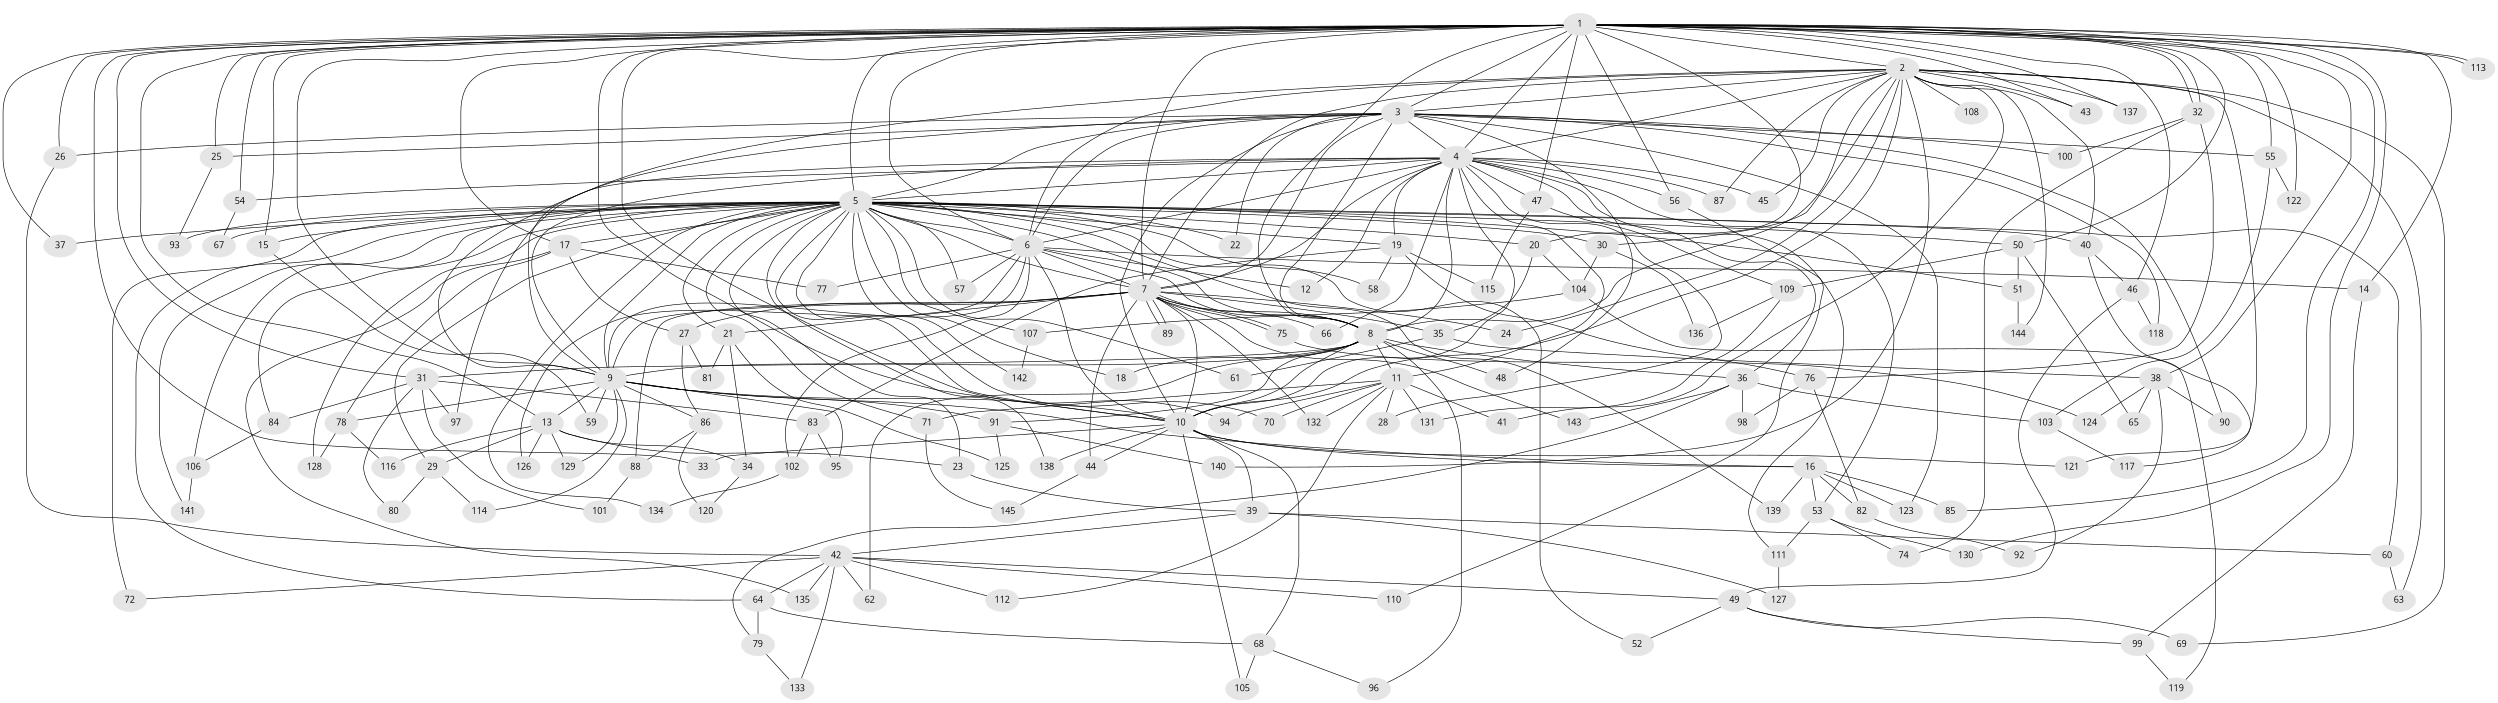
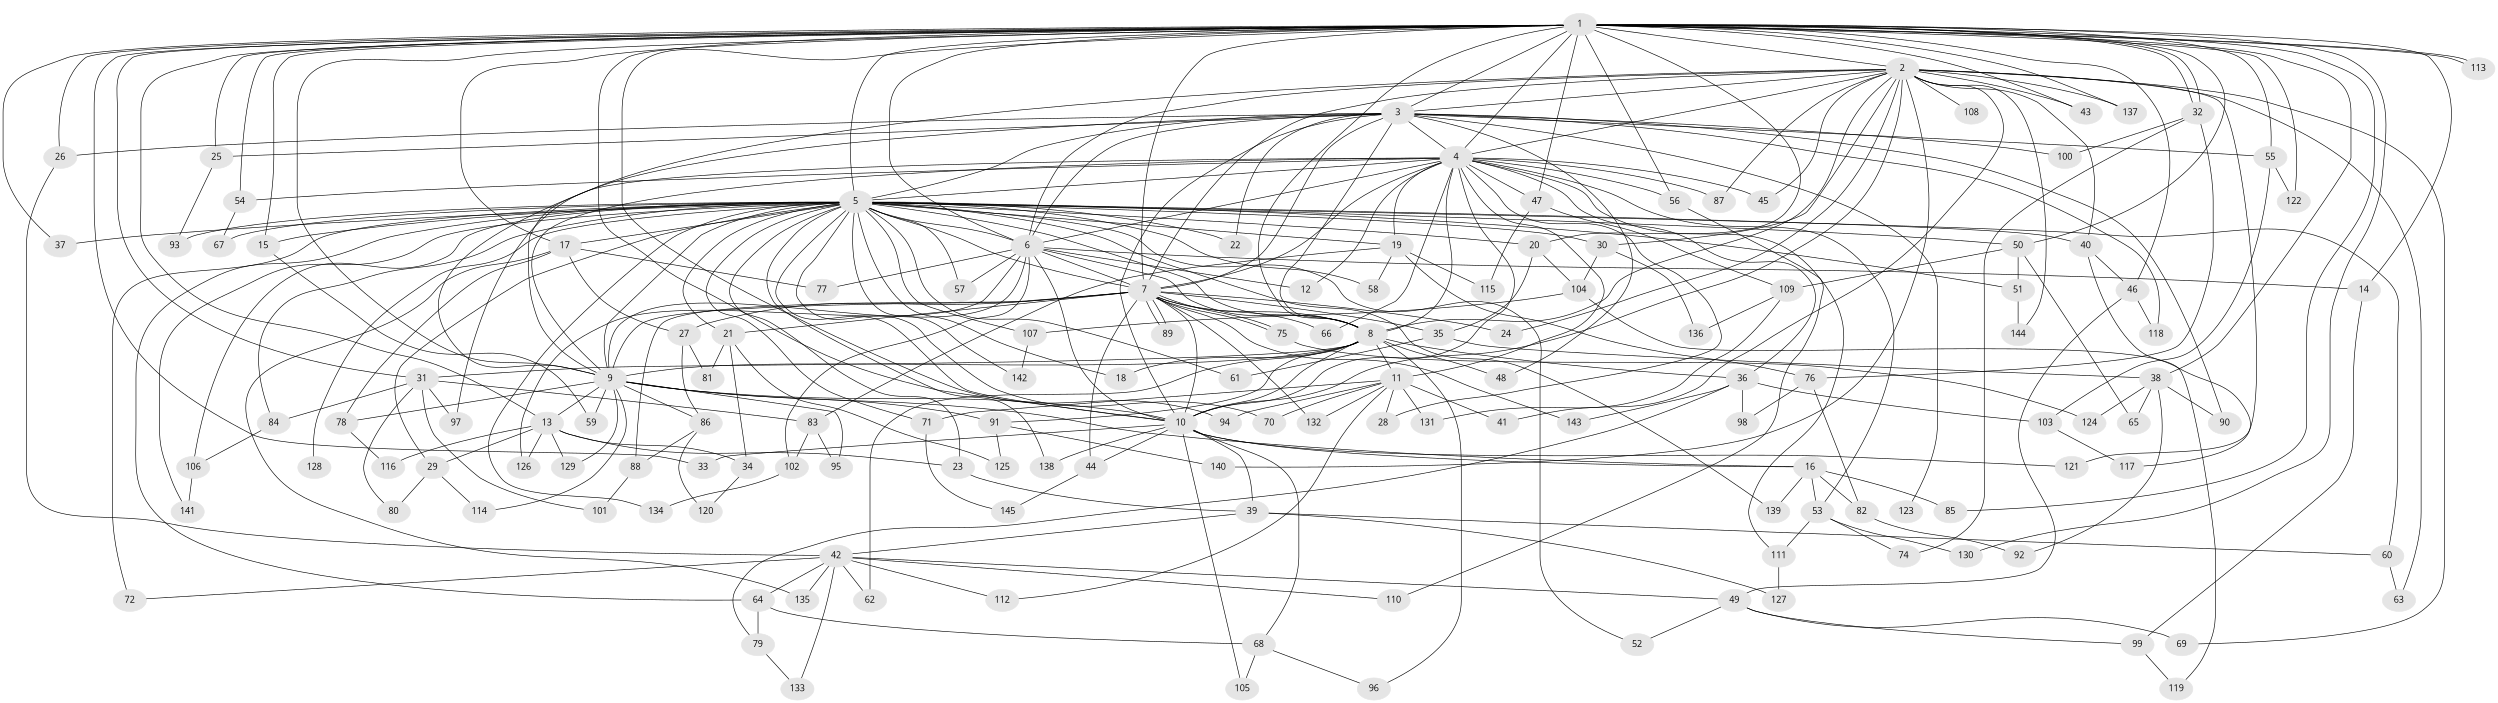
(330, 442) -> none
(1859, 489) -> none
